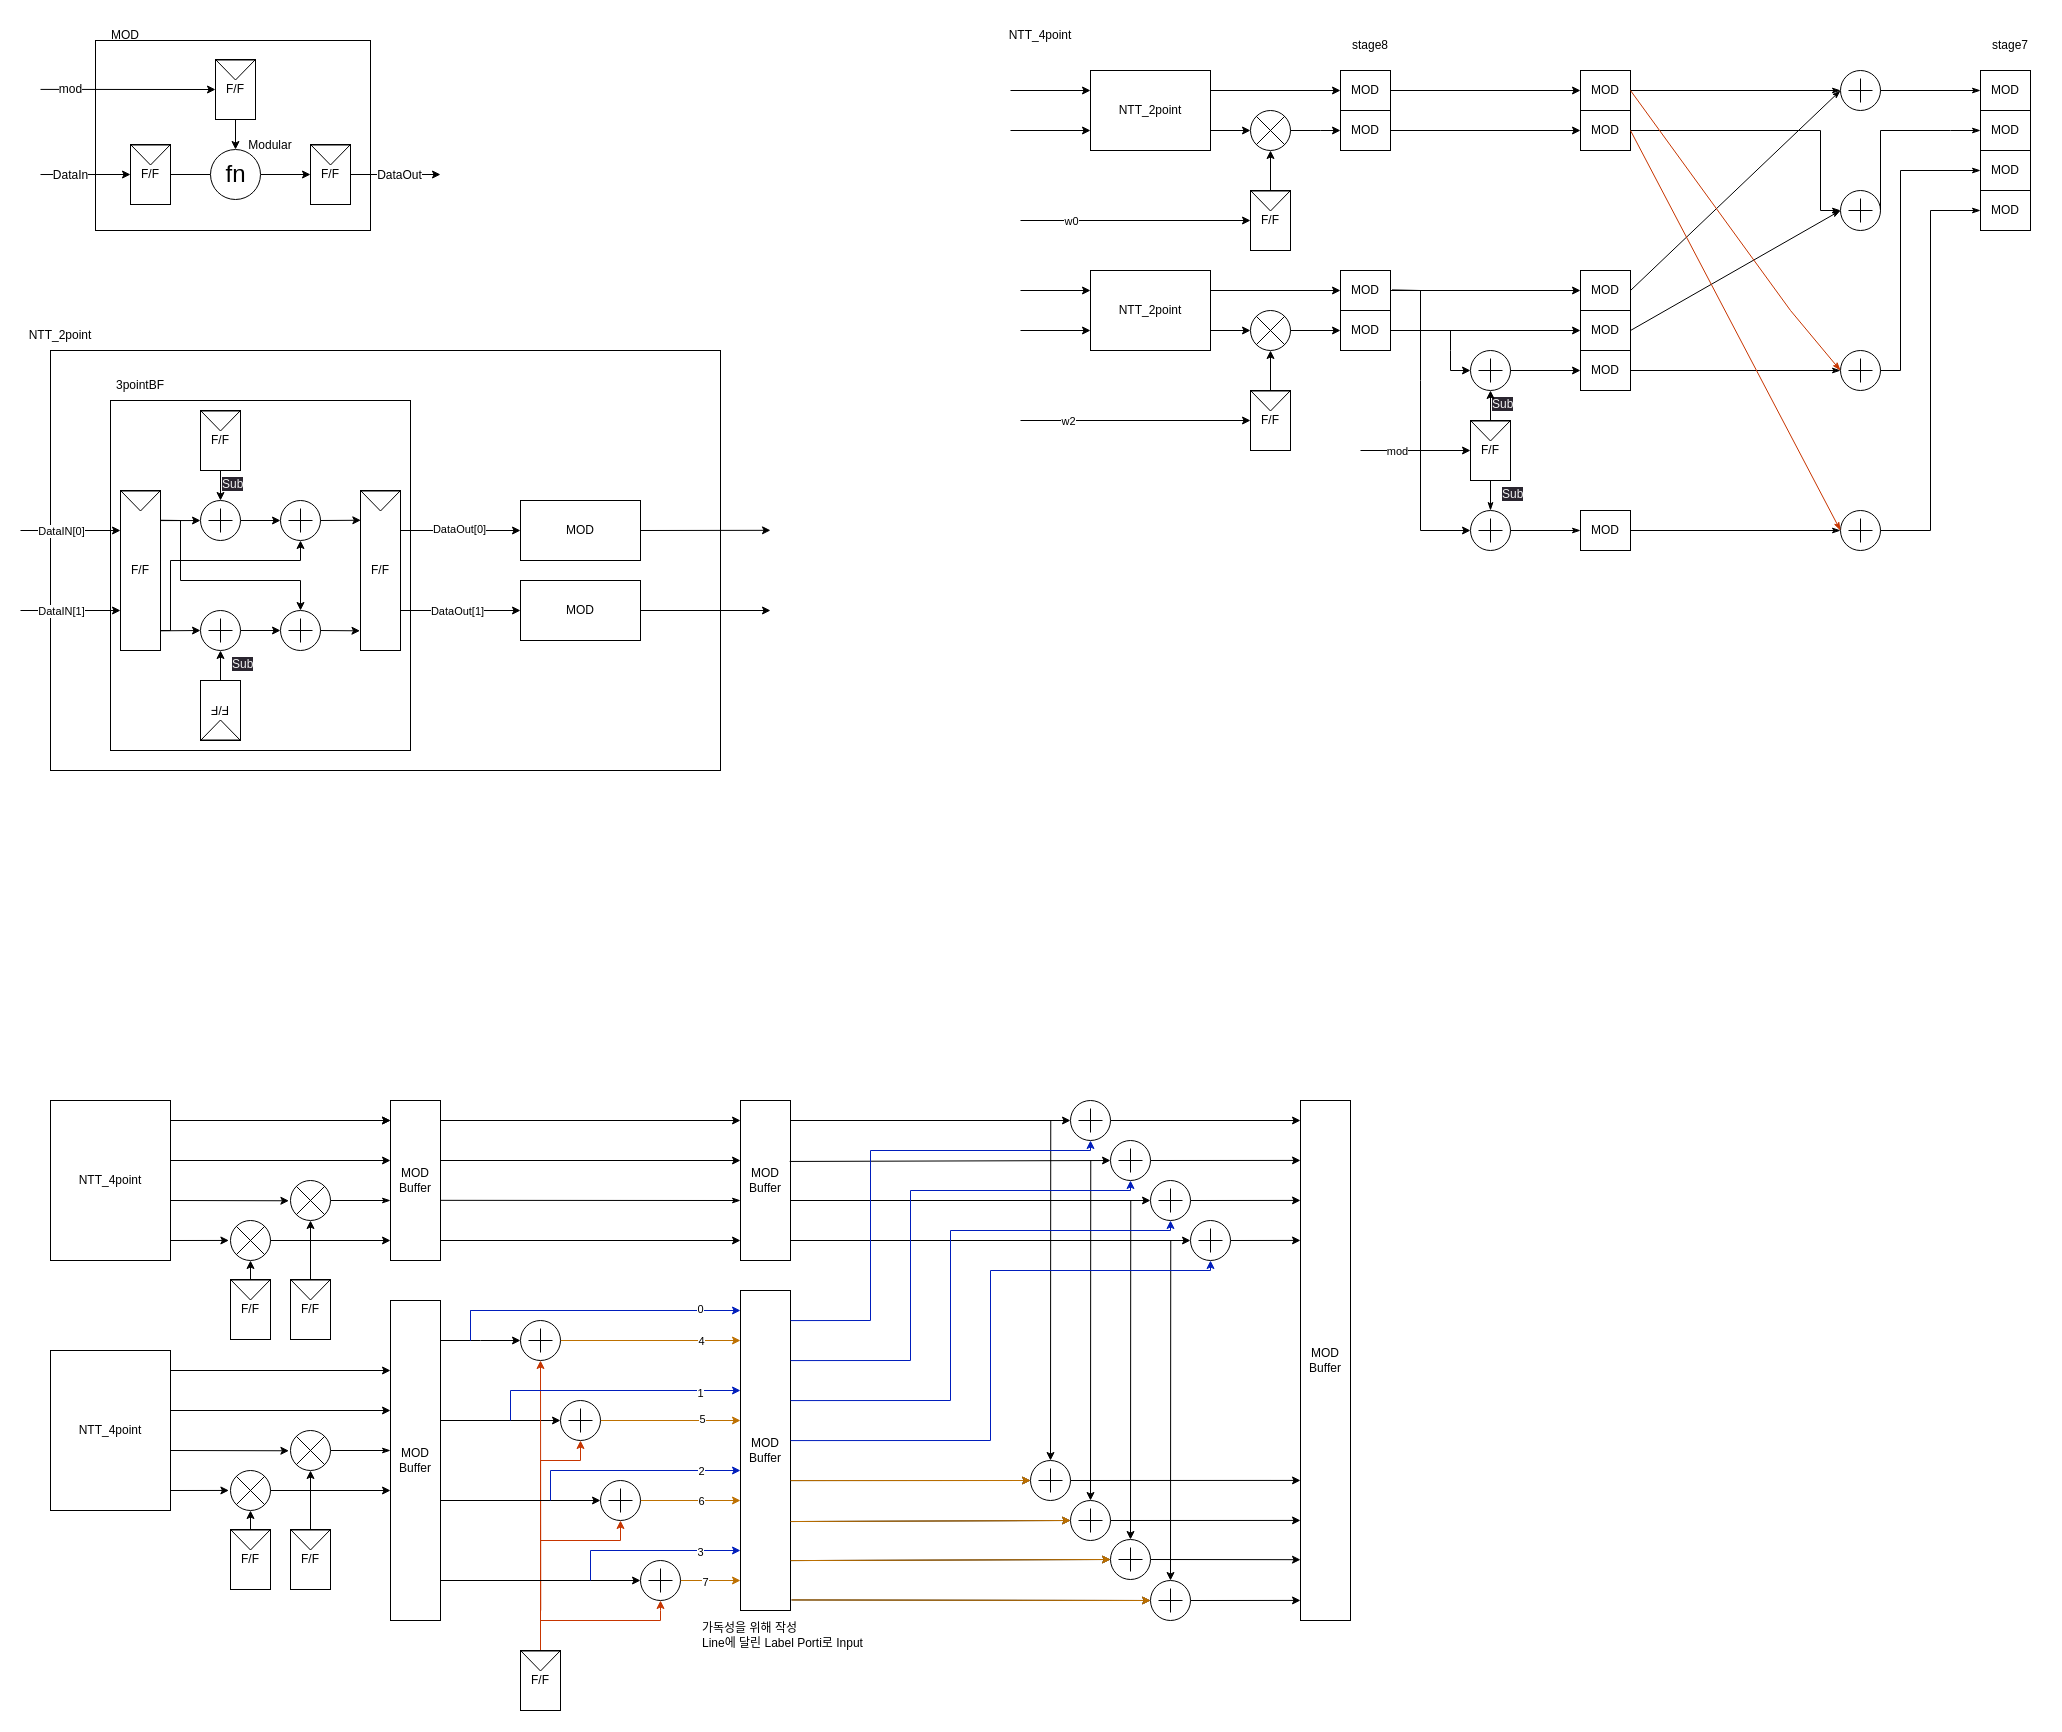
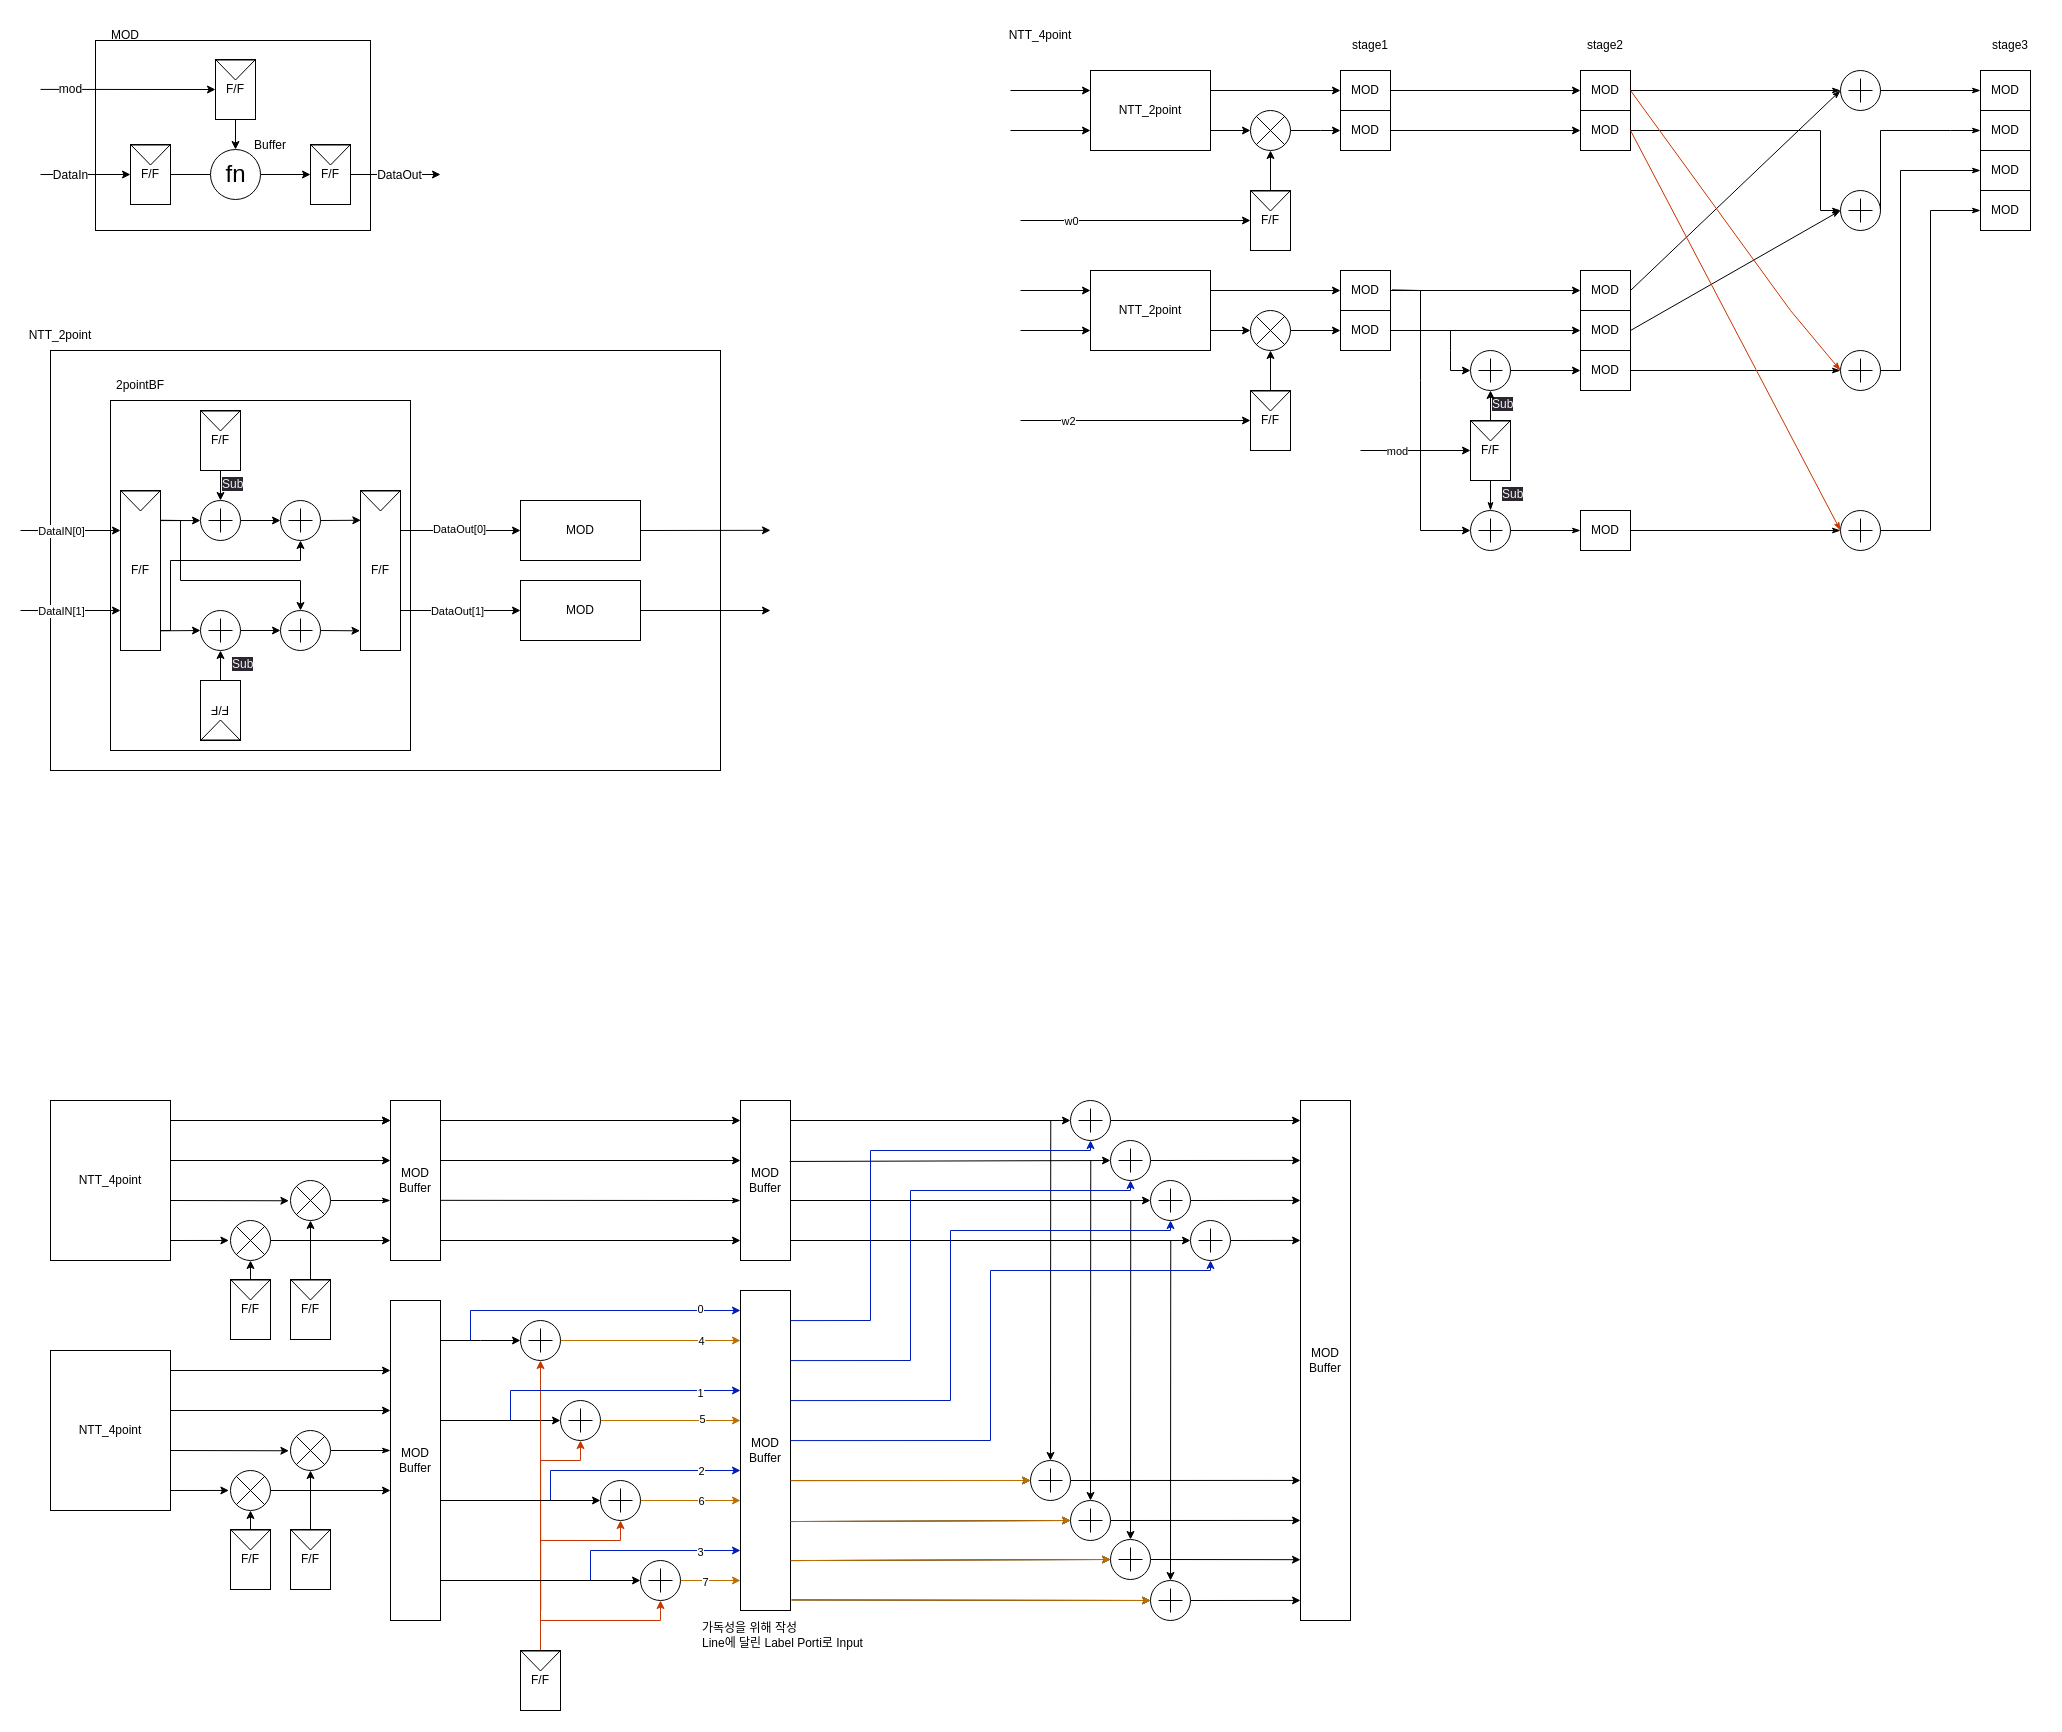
(1371, 46) -> (1371, 46)
none -> (1606, 46)
(2011, 46) -> (2011, 46)
(271, 146) -> (271, 146)
(141, 386) -> (141, 386)
